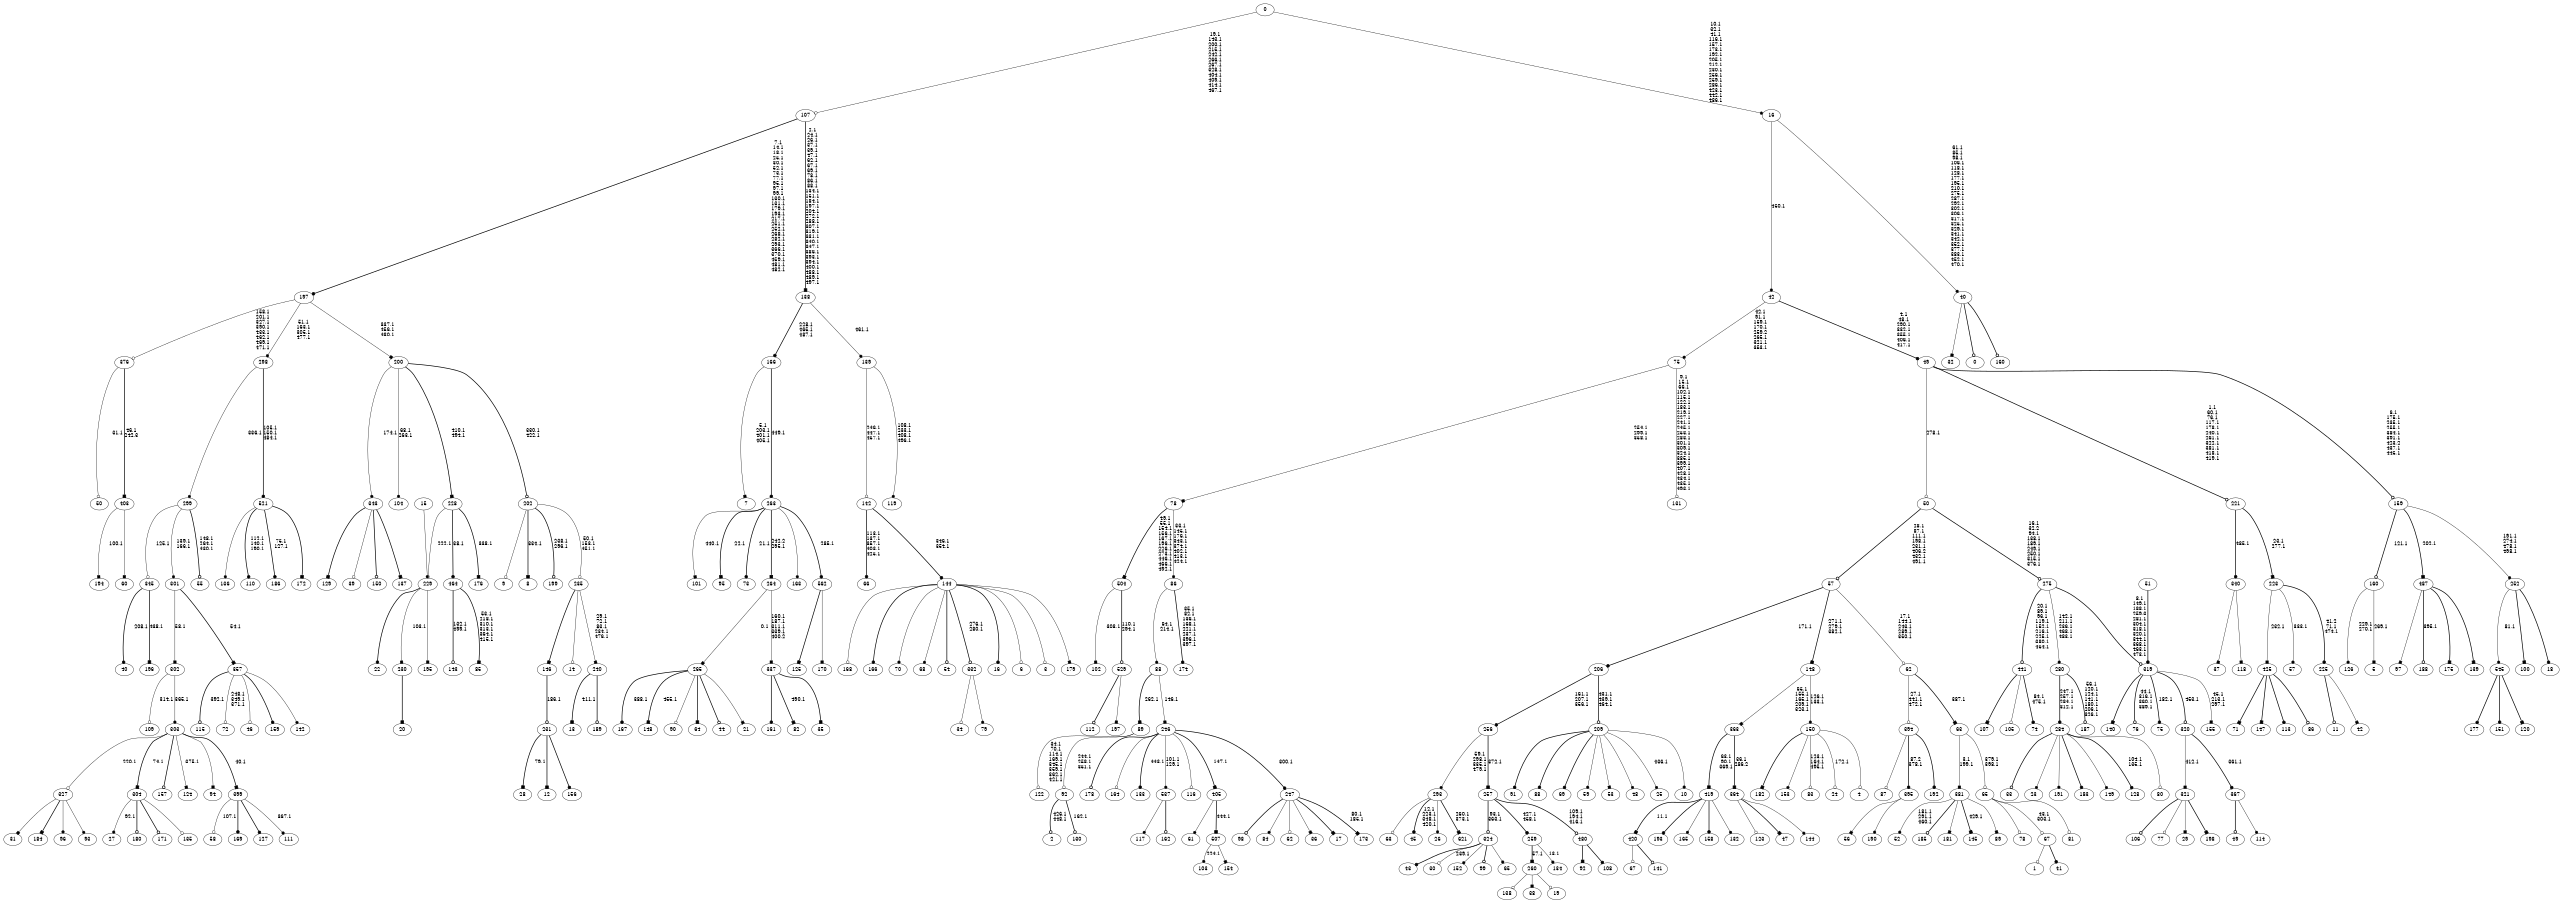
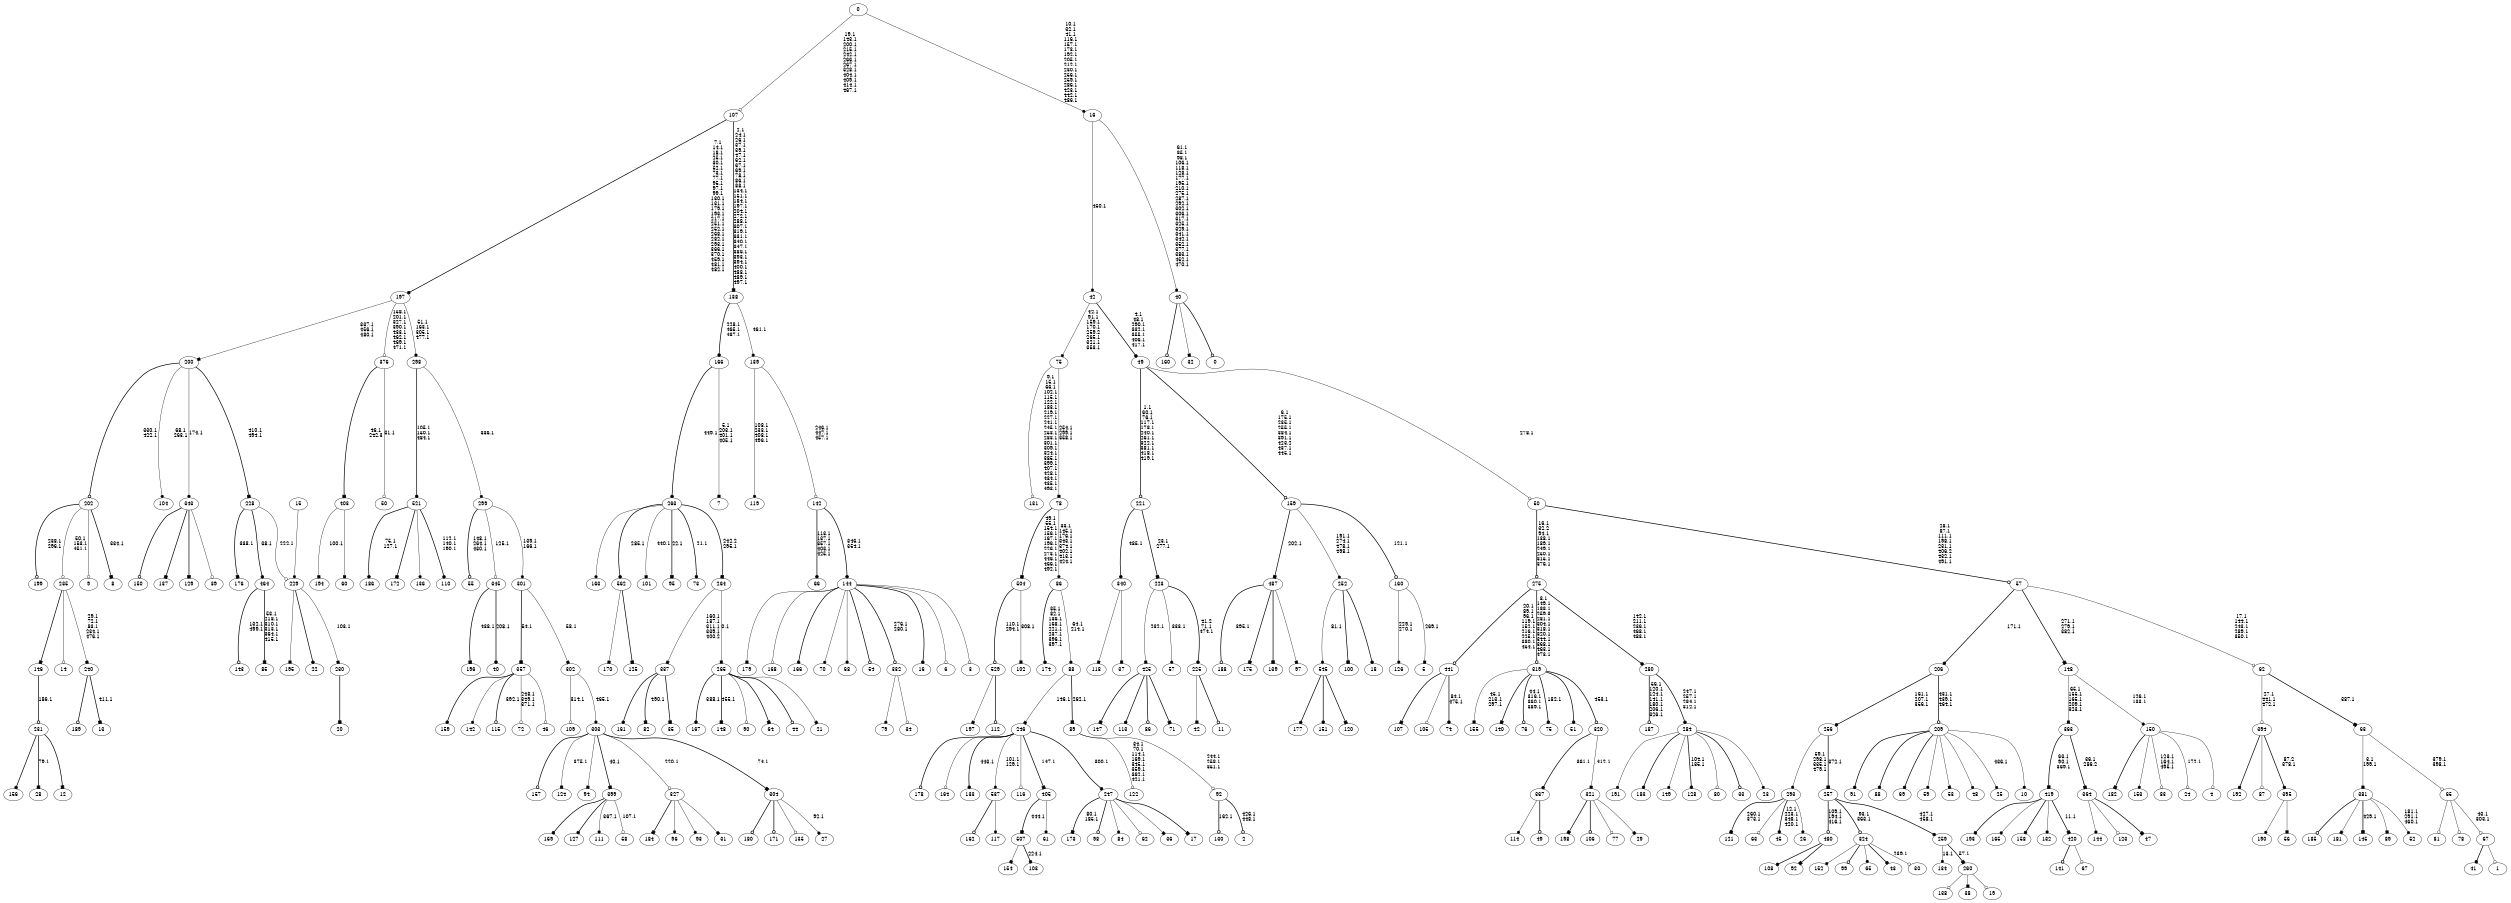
(2055, 625) -> (1592, 626)
(2148, 626) -> (1568, 691)
(182, 700) -> (603, 700)
(1463, 839) -> (1729, 839)
(1206, 852) -> (1027, 853)
